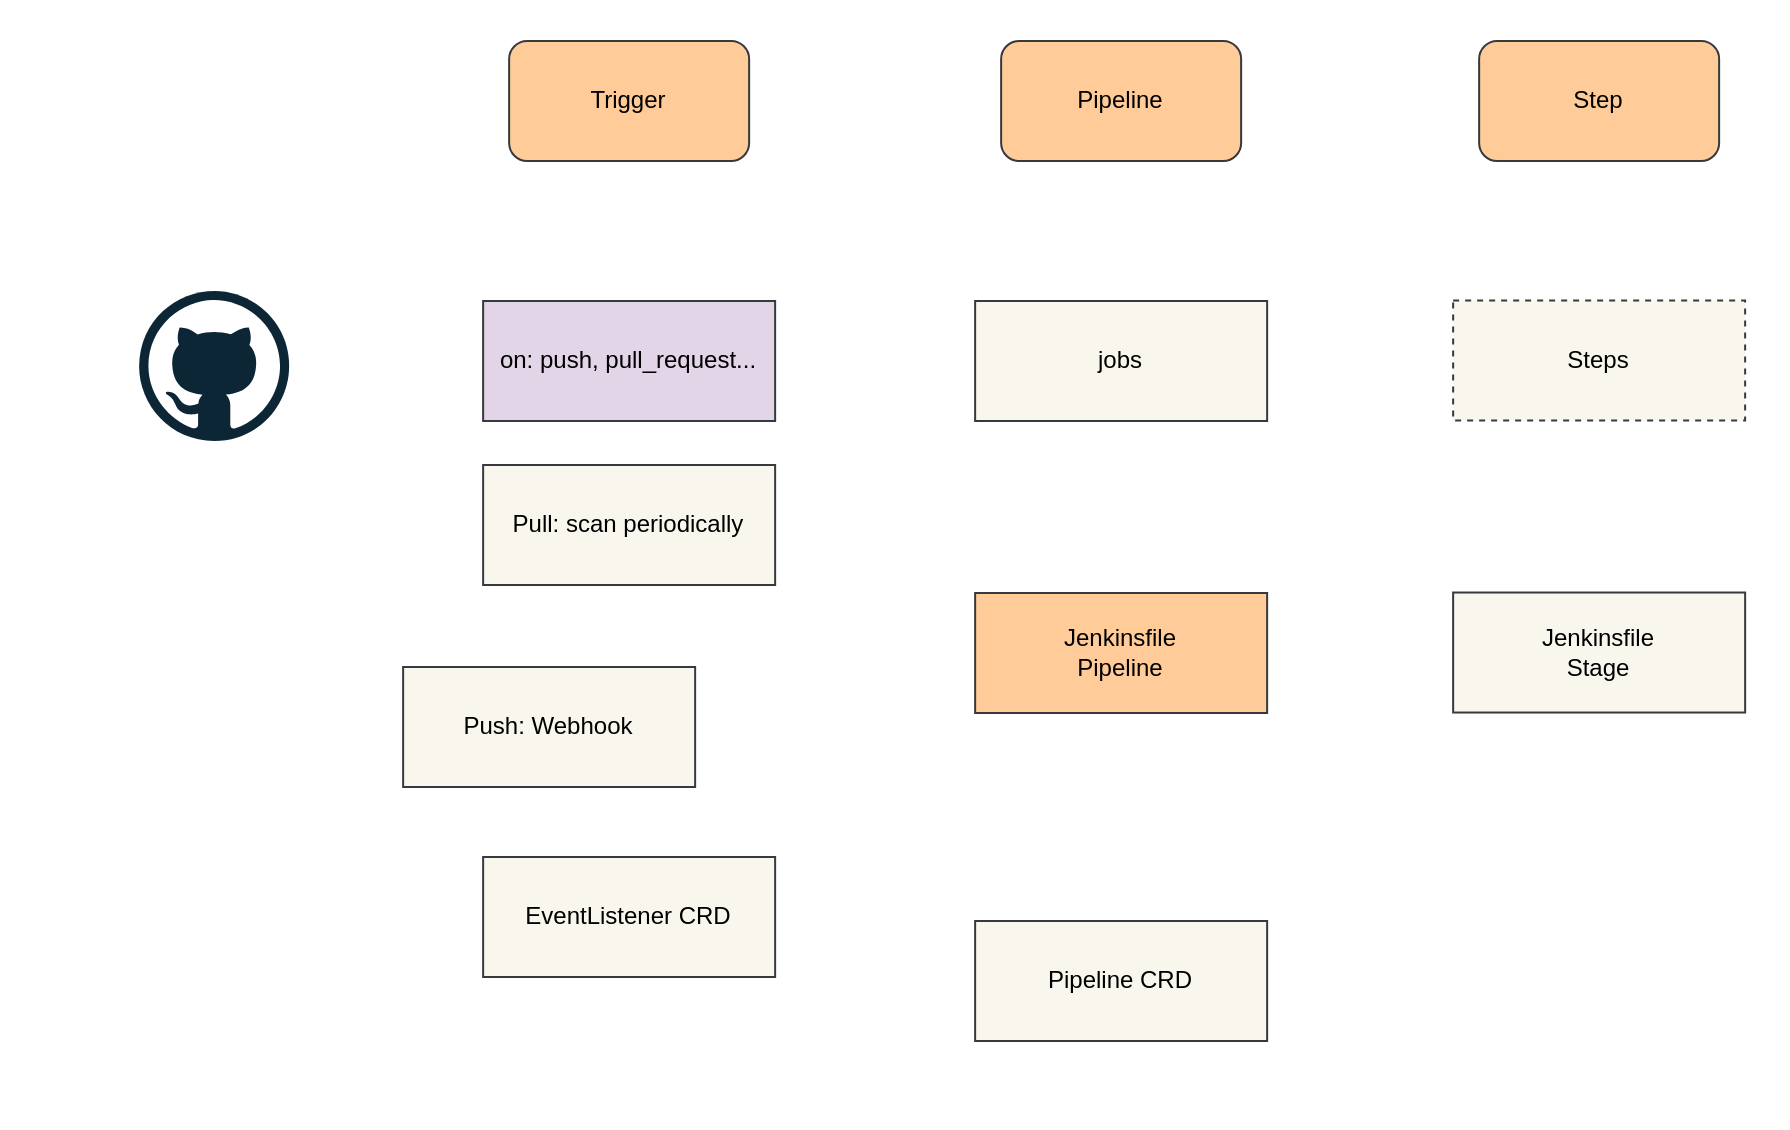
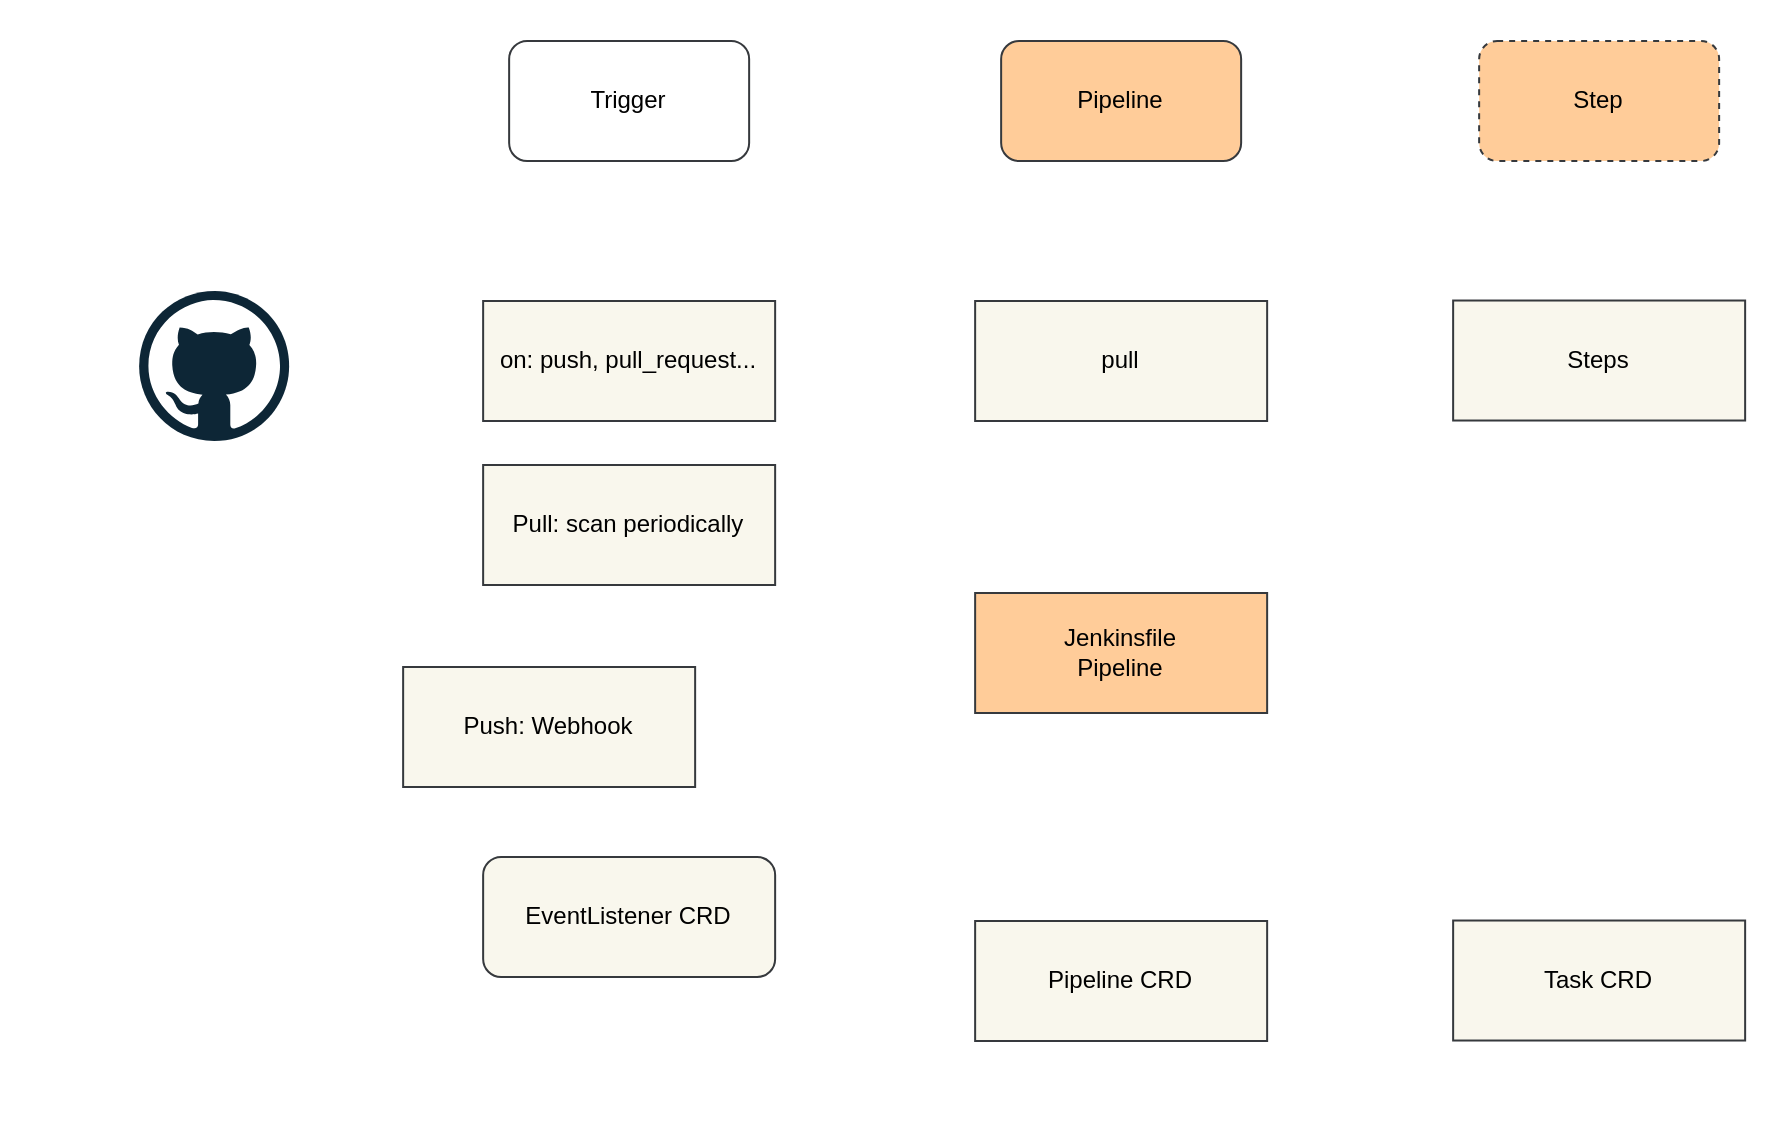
(629, 101) -> (629, 101)
(1599, 101) -> (1599, 101)
(629, 361) -> (629, 361)
(1121, 361) -> (1121, 361)
(1599, 361) -> (1599, 361)
(1599, 653) -> none
(629, 917) -> (629, 917)
none -> (1599, 981)
